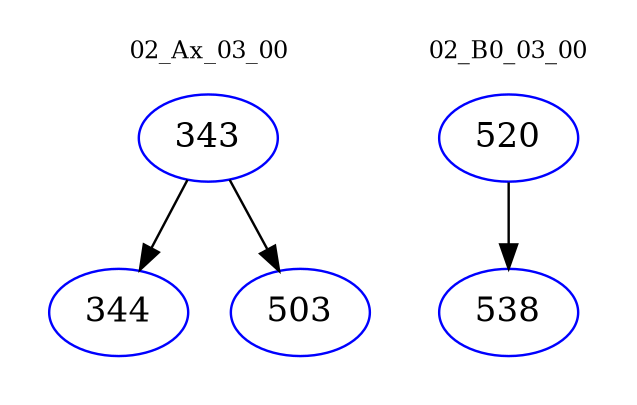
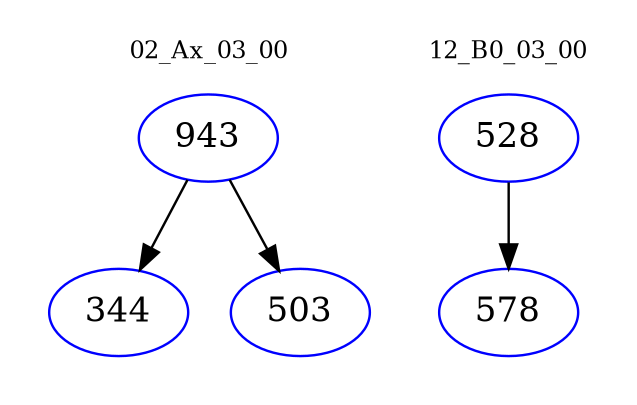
(509, 52) -> (509, 52)
(208, 138) -> (208, 138)
(509, 138) -> (509, 138)
(509, 312) -> (509, 312)
